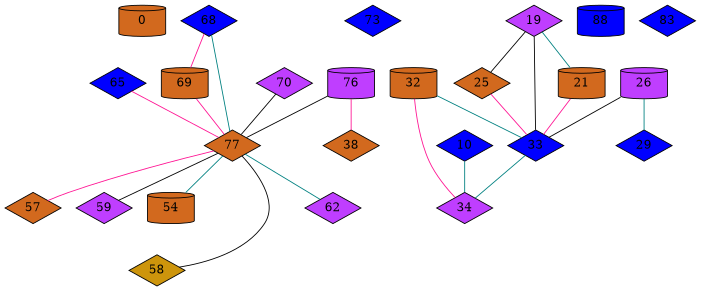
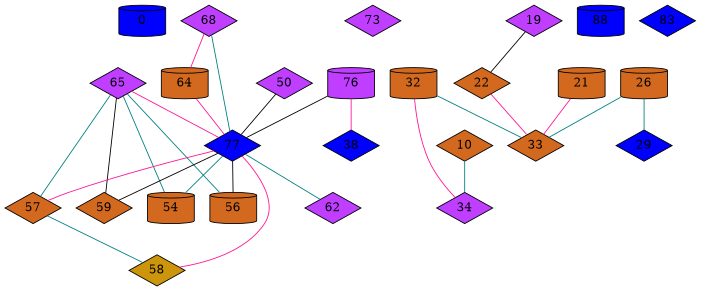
(142, 21) -> (142, 21)
(209, 21) -> (209, 21)
(373, 21) -> (373, 21)
(556, 50) -> none
(118, 83) -> (118, 83)
(185, 83) -> (185, 83)
(284, 83) -> (284, 83)
(482, 83) -> (482, 83)
(535, 83) -> none
(644, 83) -> (644, 83)
(585, 117) -> (585, 117)
none -> (144, 144)
none -> (75, 146)
none -> (111, 146)
(232, 146) -> (232, 146)
(351, 146) -> (351, 146)
(465, 146) -> (465, 146)
(536, 146) -> (536, 146)
(500, 177) -> none
(104, 208) -> (104, 208)
none -> (233, 208)
(258, 232) -> (258, 232)
none -> (95, 239)
